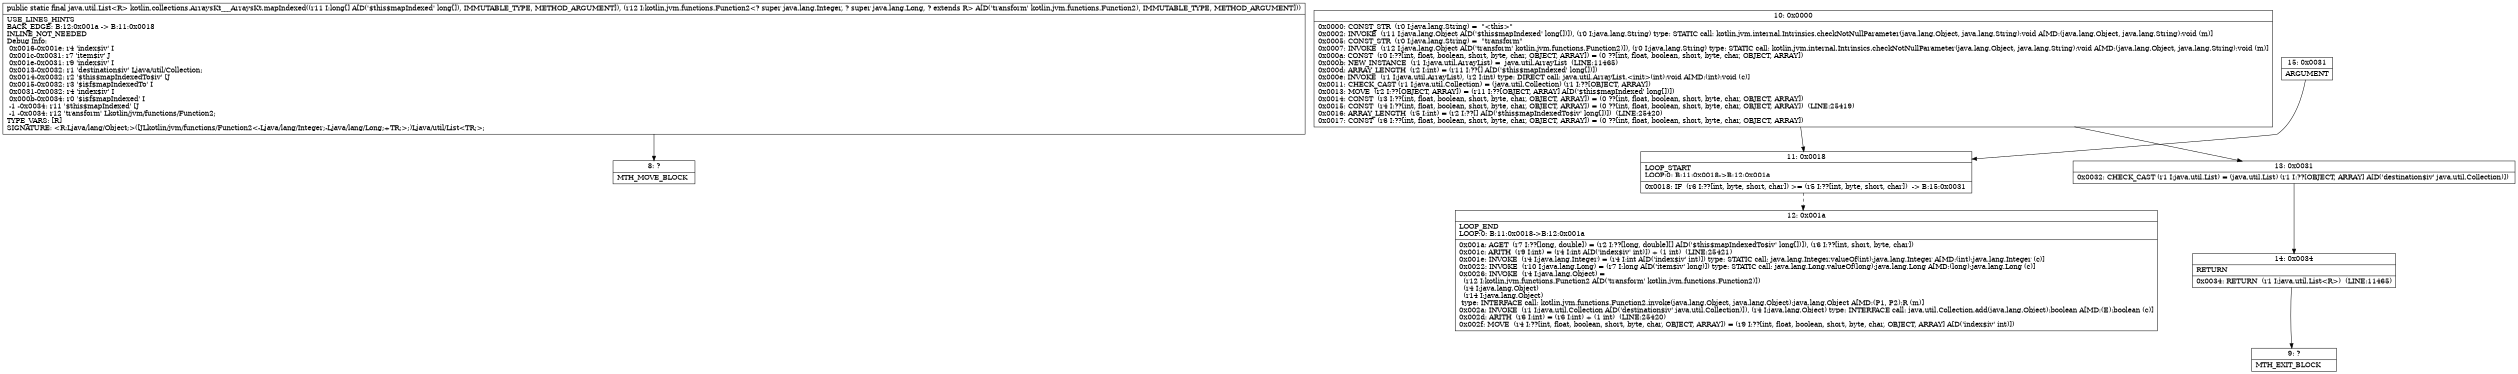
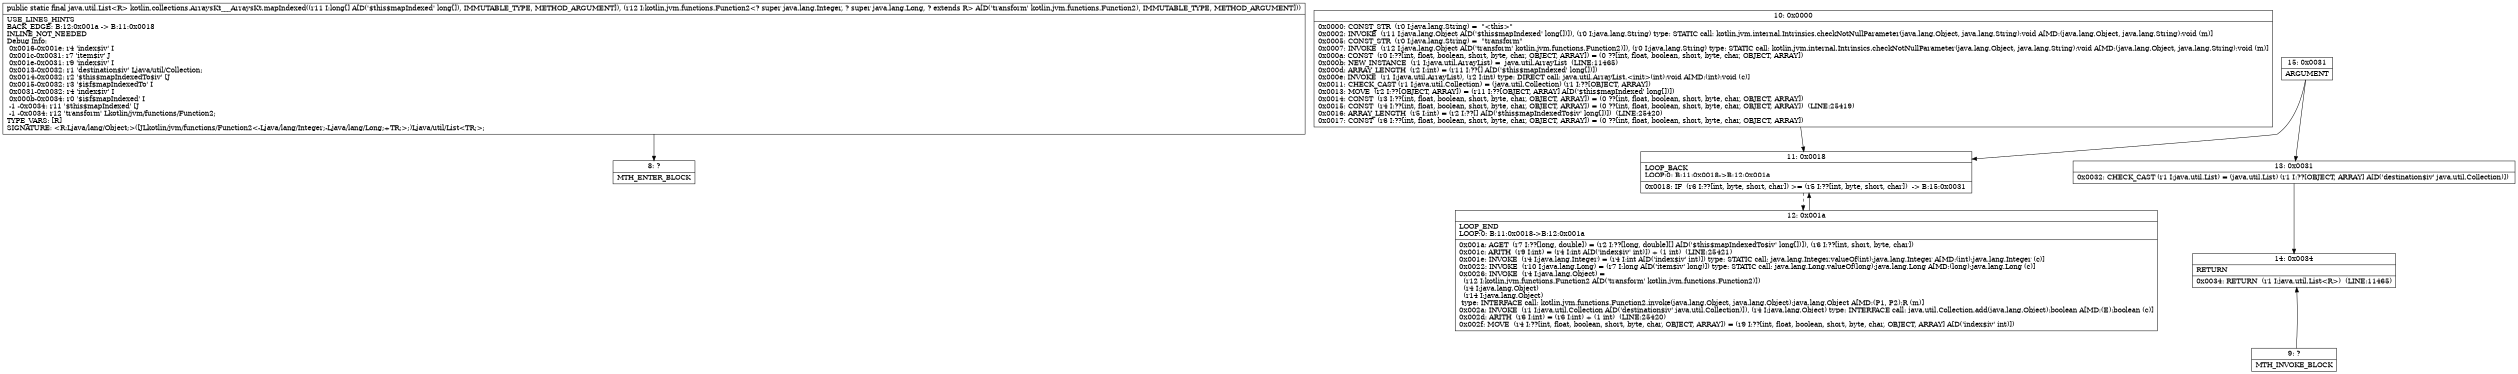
(2148, 142) -> (2301, 118)
(1668, 168) -> (1666, 168)
(652, 178) -> (654, 178)
none -> (1809, 204)
(2291, 315) -> (2297, 320)
(2288, 365) -> (2294, 365)
